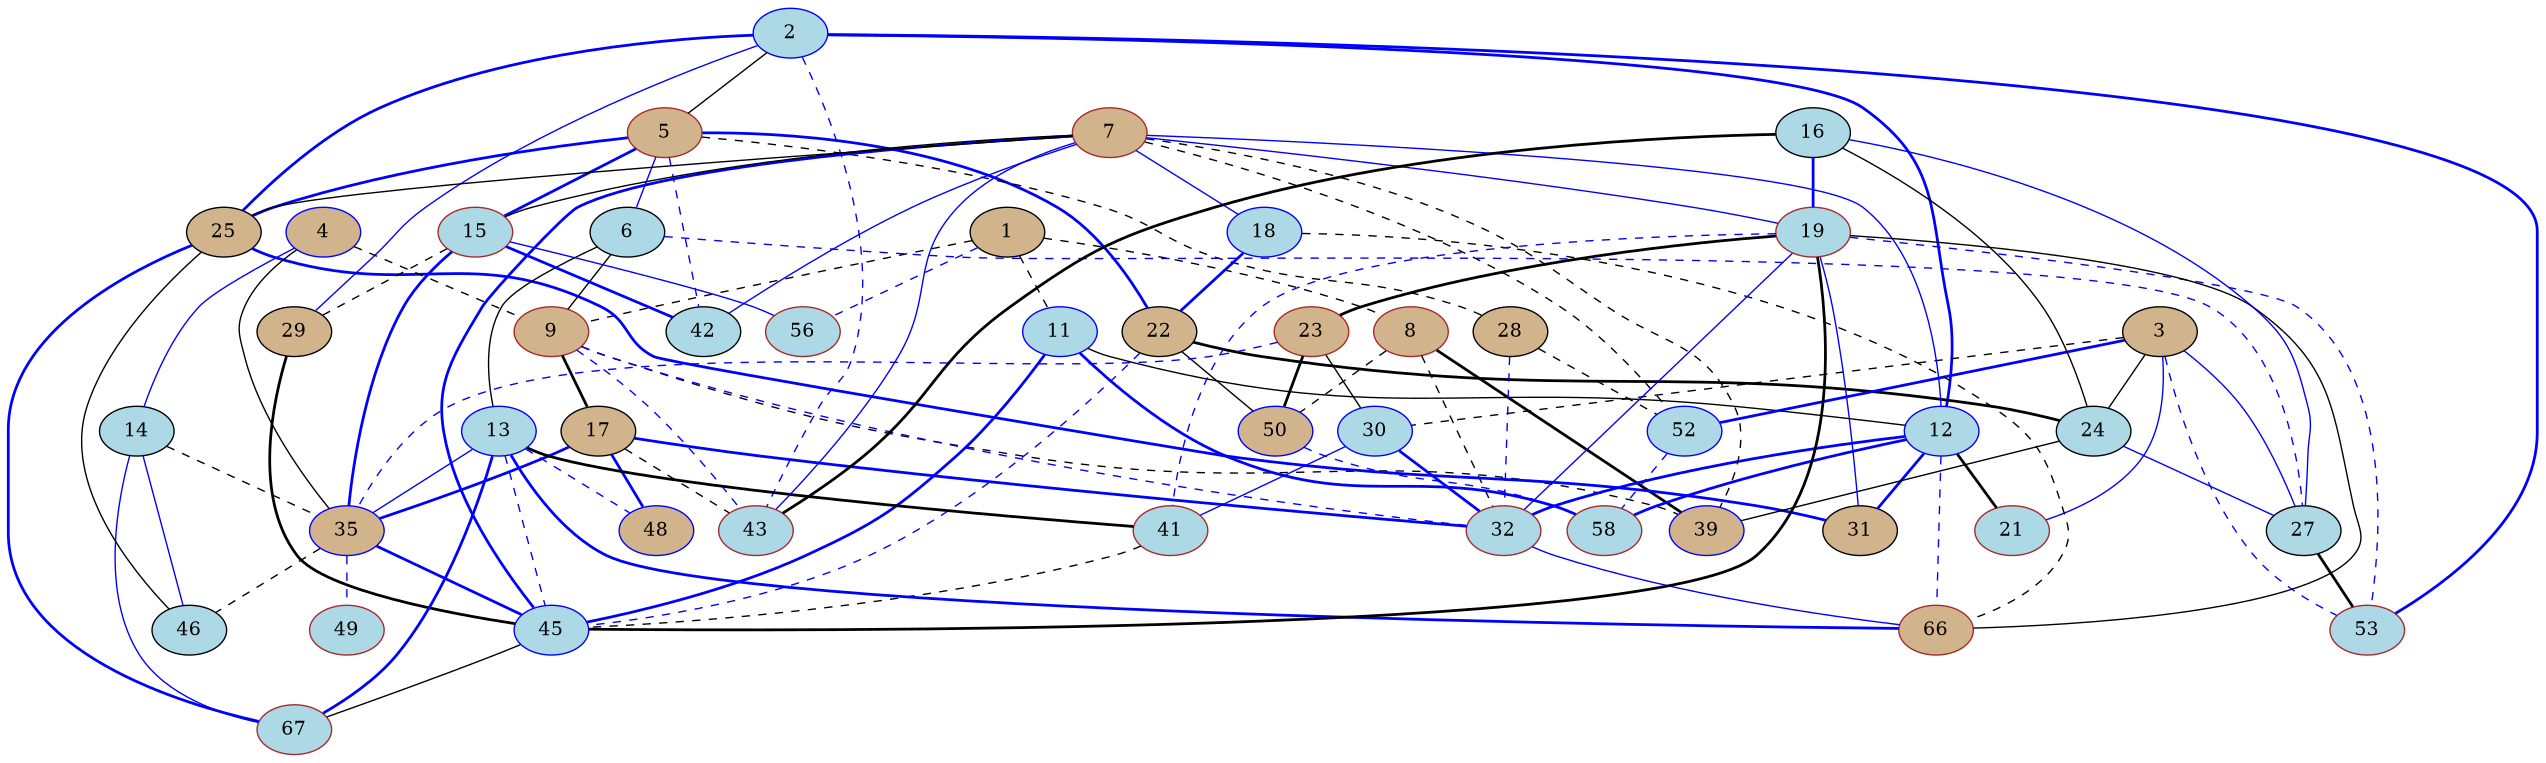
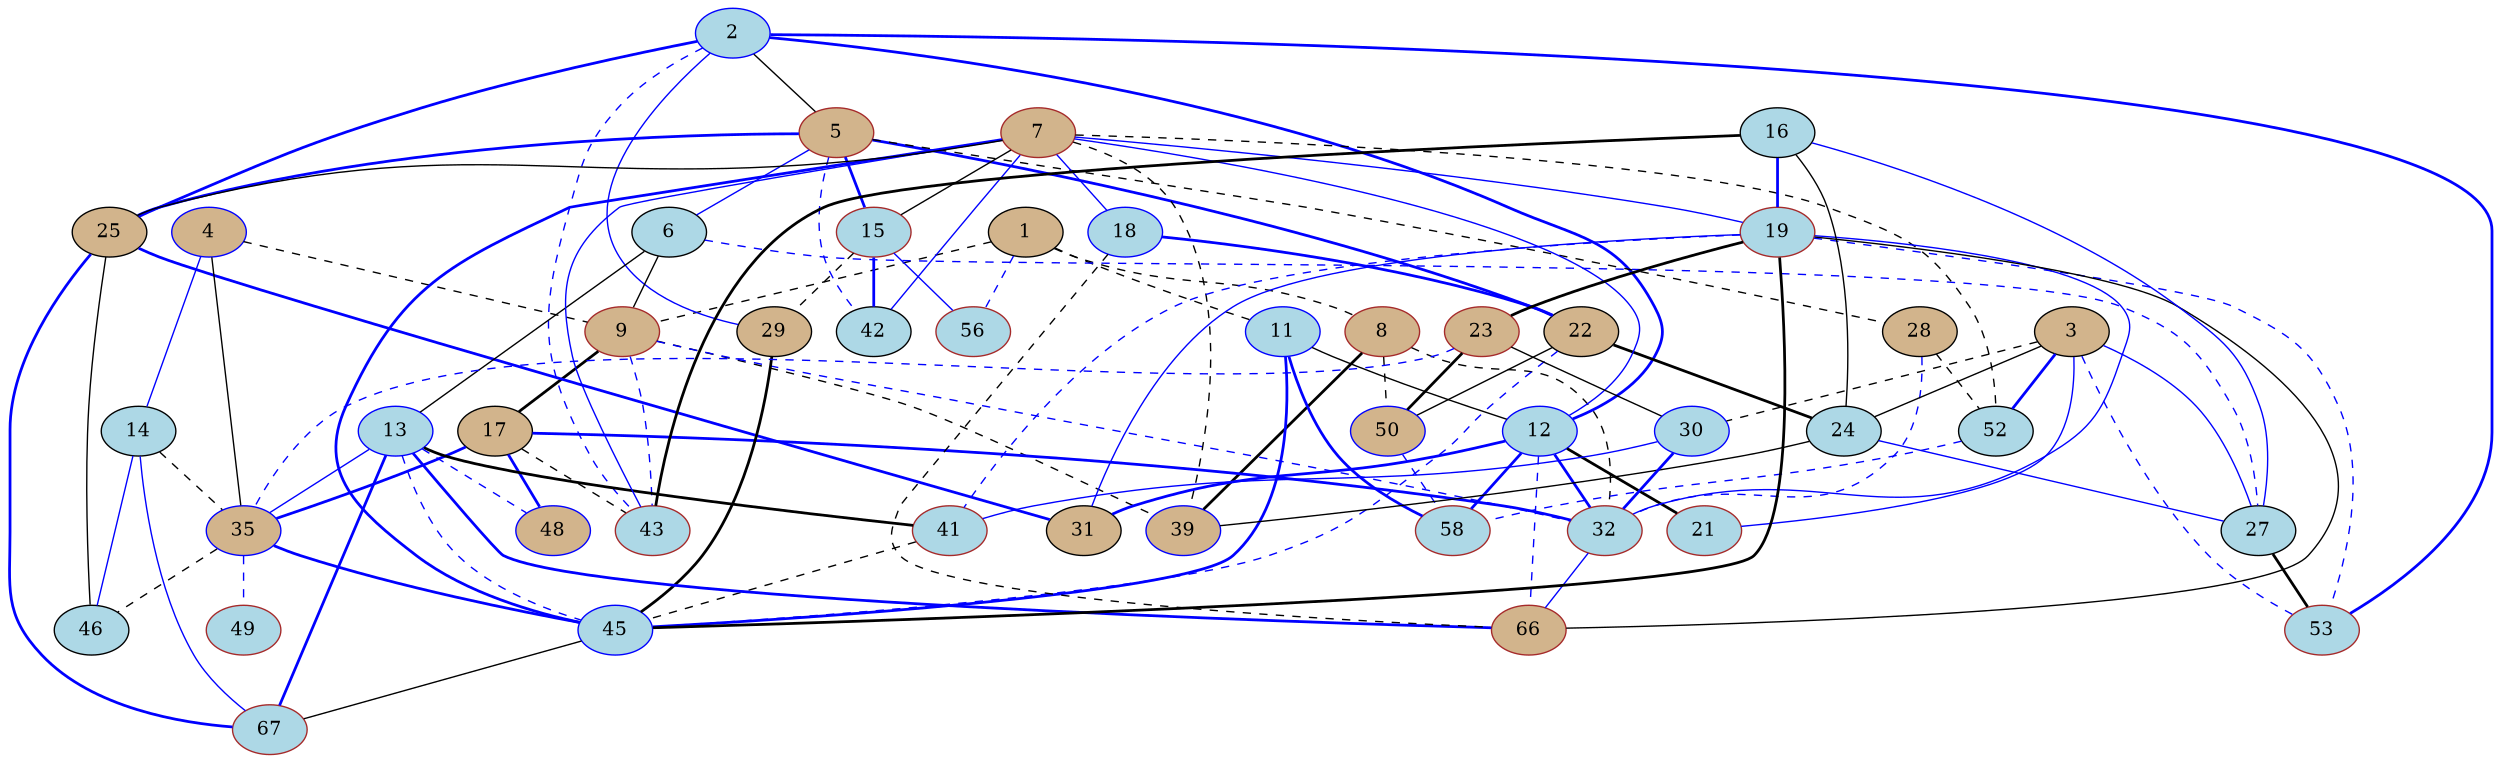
(377, 368) -> none
(1685, 431) -> (1996, 431)
